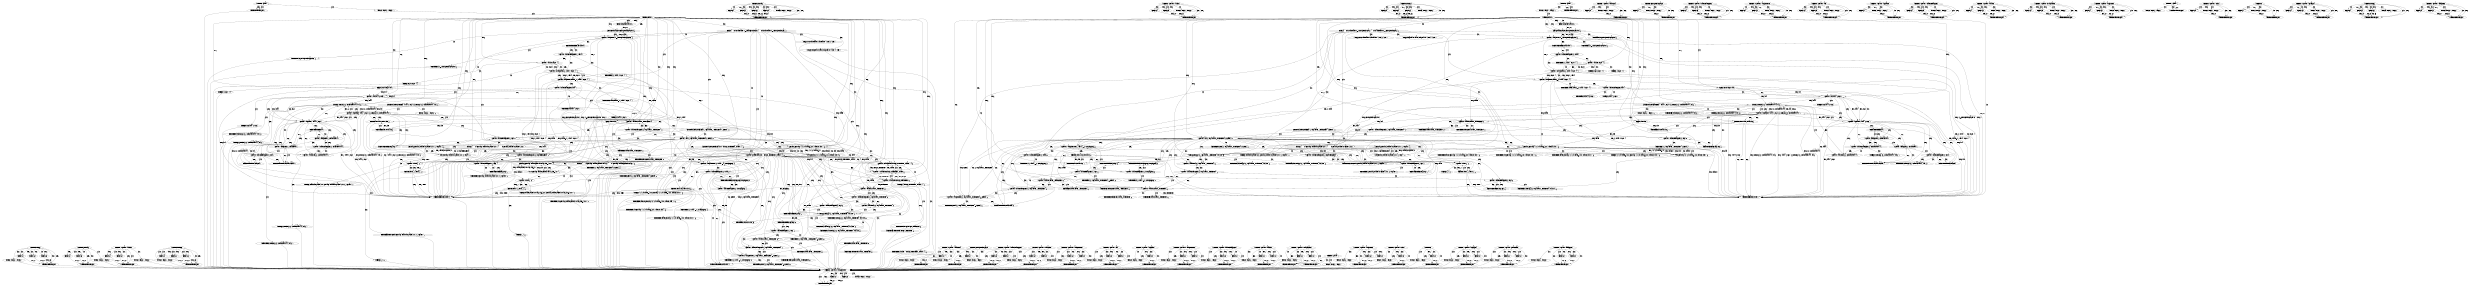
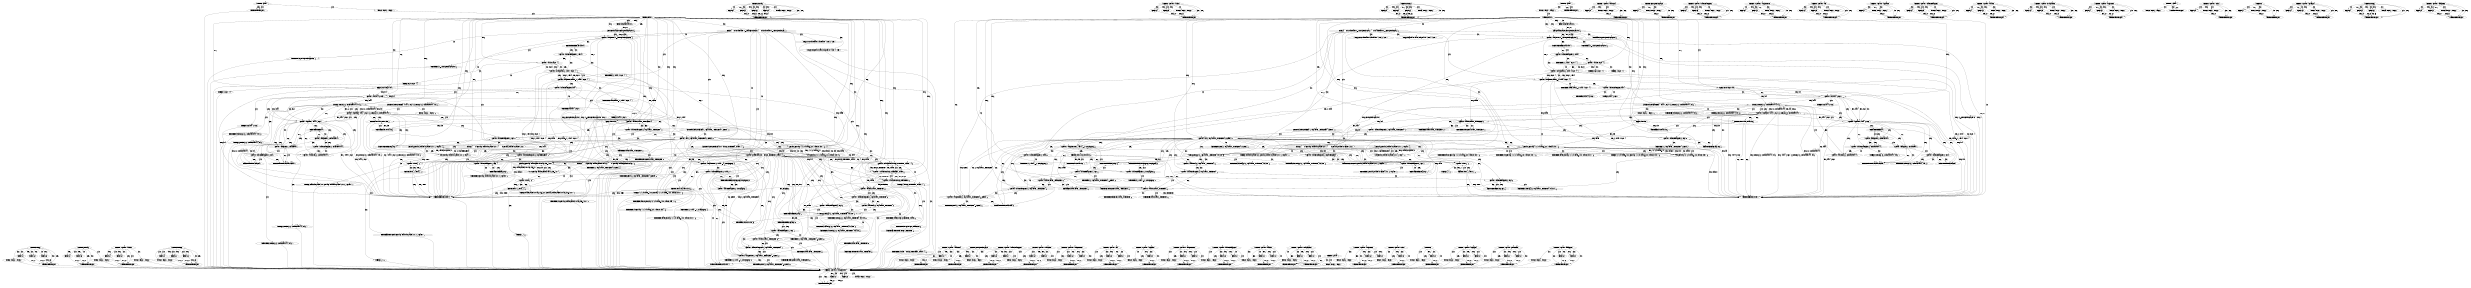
none -> (901, 218)
